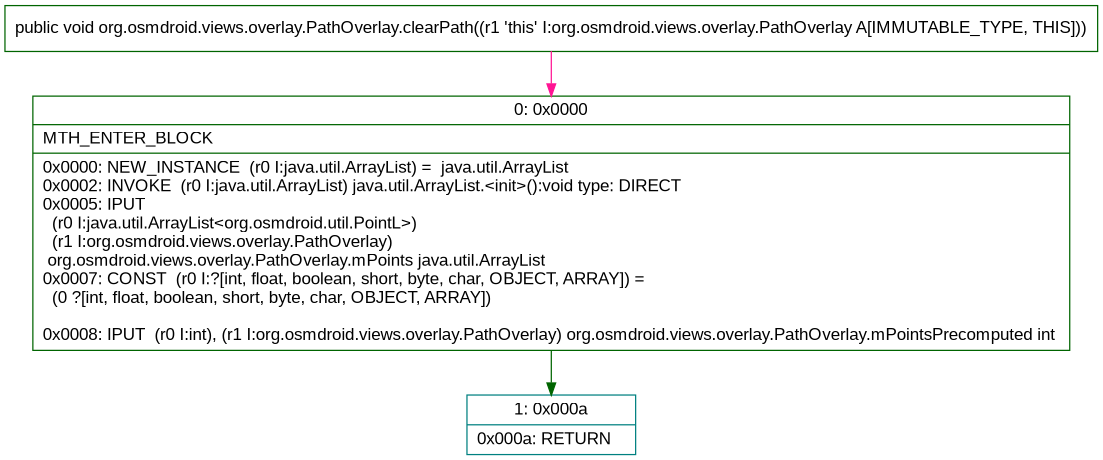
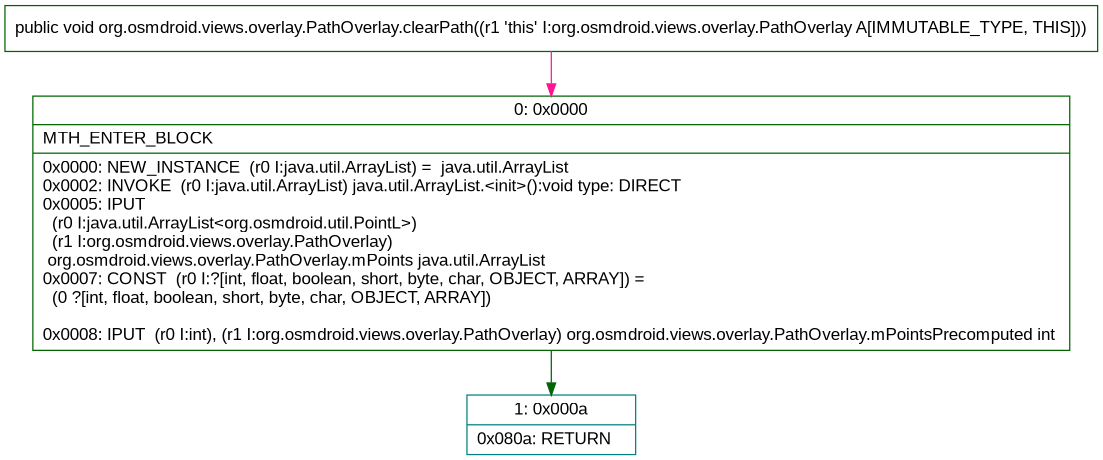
(551, 439) -> (551, 439)
